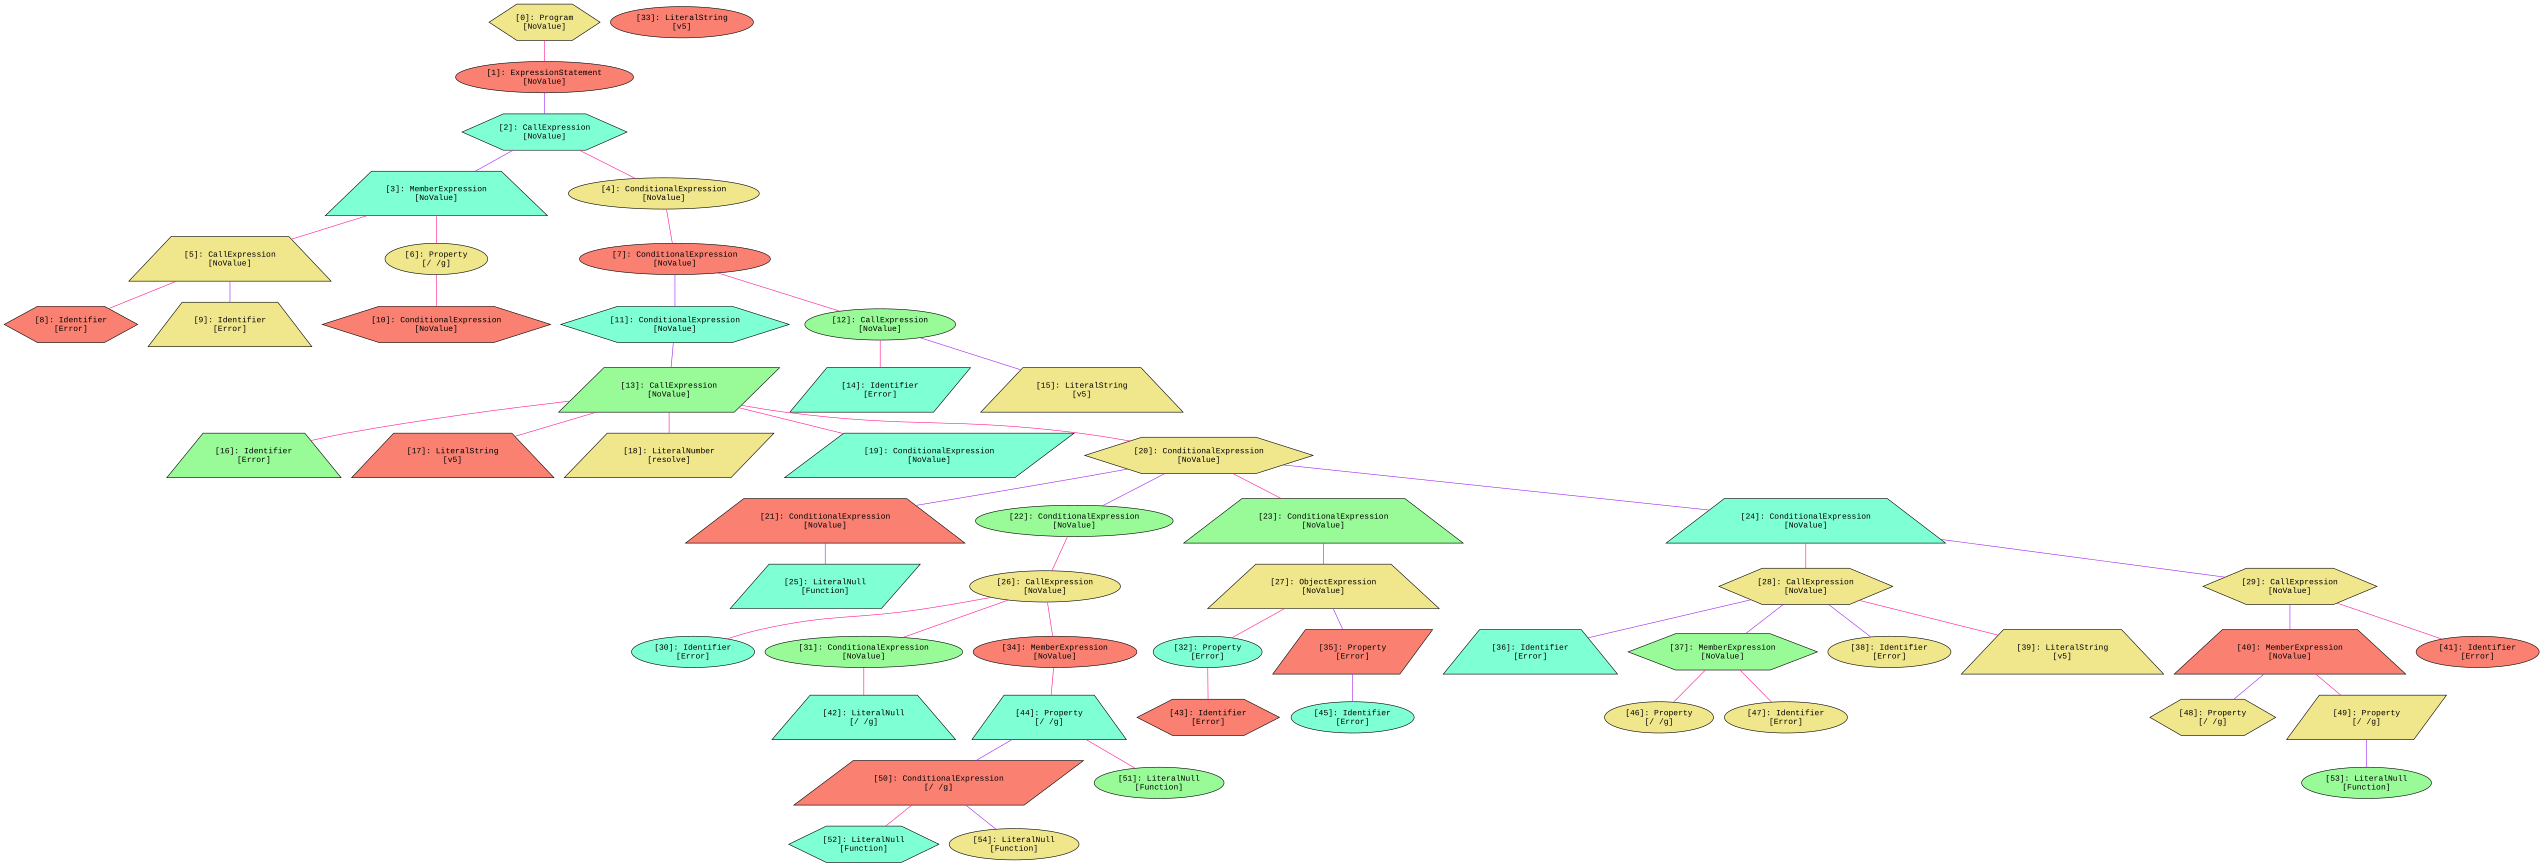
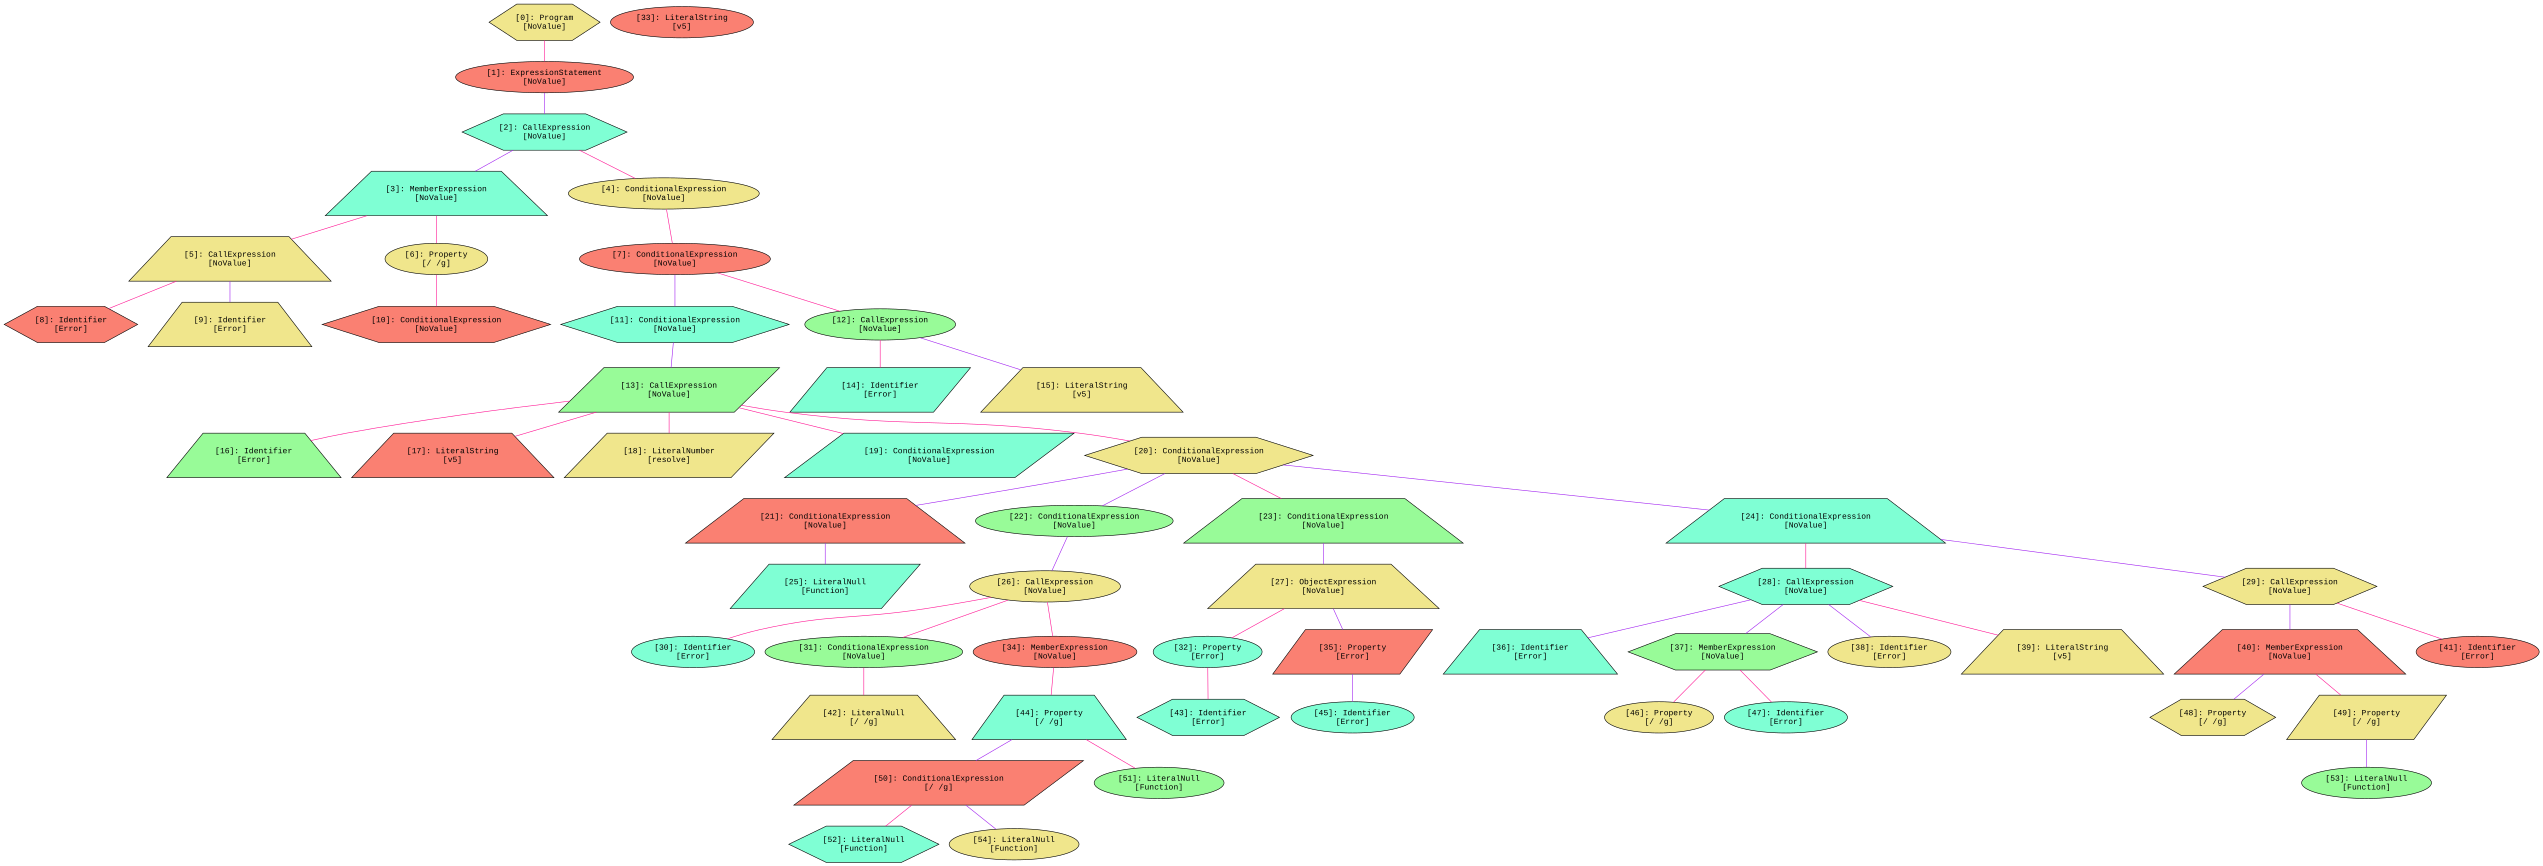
(1060, 554) -> (1060, 554)
(1806, 586) -> (1806, 586)
(864, 717) -> (864, 717)
(1208, 717) -> (1208, 717)
(1786, 717) -> (1786, 717)
